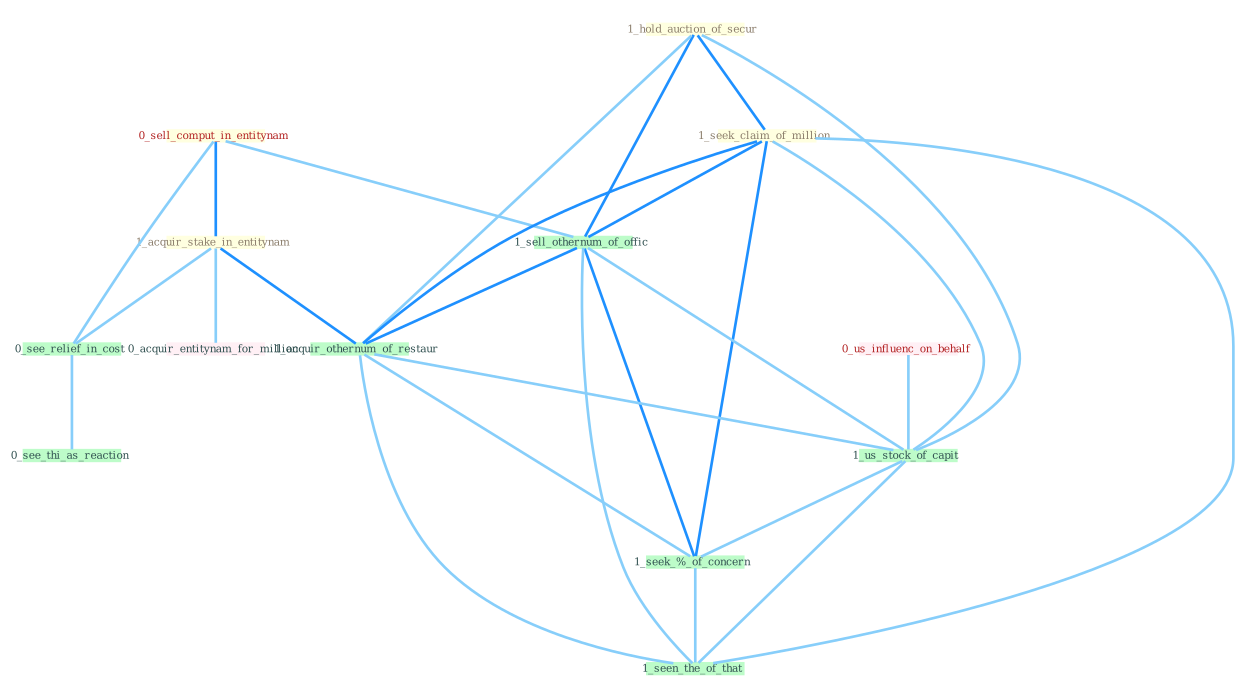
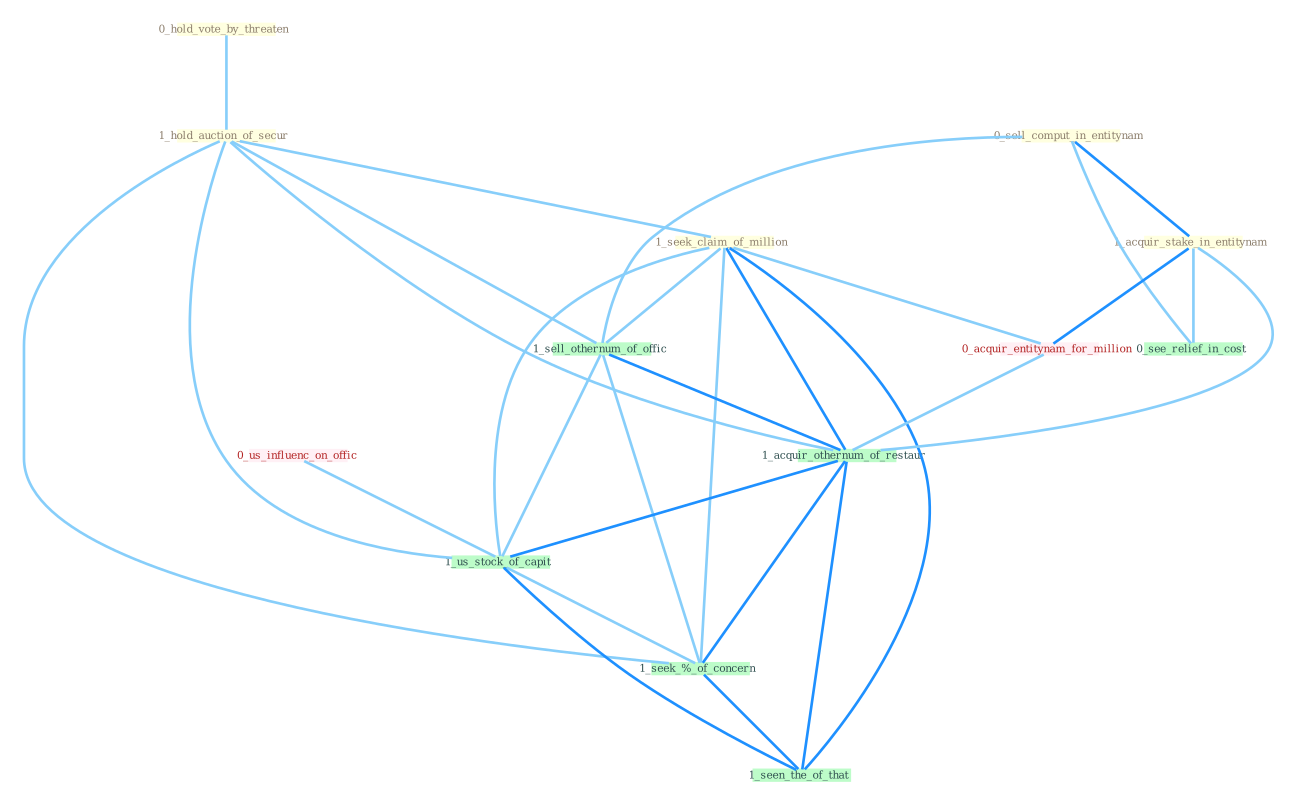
none -> (226, 29)
(731, 83) -> (475, 189)
(216, 136) -> (1071, 136)
(639, 136) -> (414, 242)
(675, 189) -> (663, 296)
(216, 296) -> (1121, 296)
(288, 296) -> (1148, 409)
none -> (887, 296)
(216, 349) -> (1050, 349)
(908, 349) -> (298, 456)
(730, 359) -> (713, 455)
(631, 379) -> (647, 494)
(621, 400) -> (674, 509)
none -> (948, 402)
(1233, 436) -> (926, 486)
(527, 455) -> (774, 562)
(72, 456) -> none
(596, 469) -> none
none -> (126, 554)
(802, 562) -> (641, 682)
(452, 574) -> (824, 616)
(695, 615) -> (751, 722)
